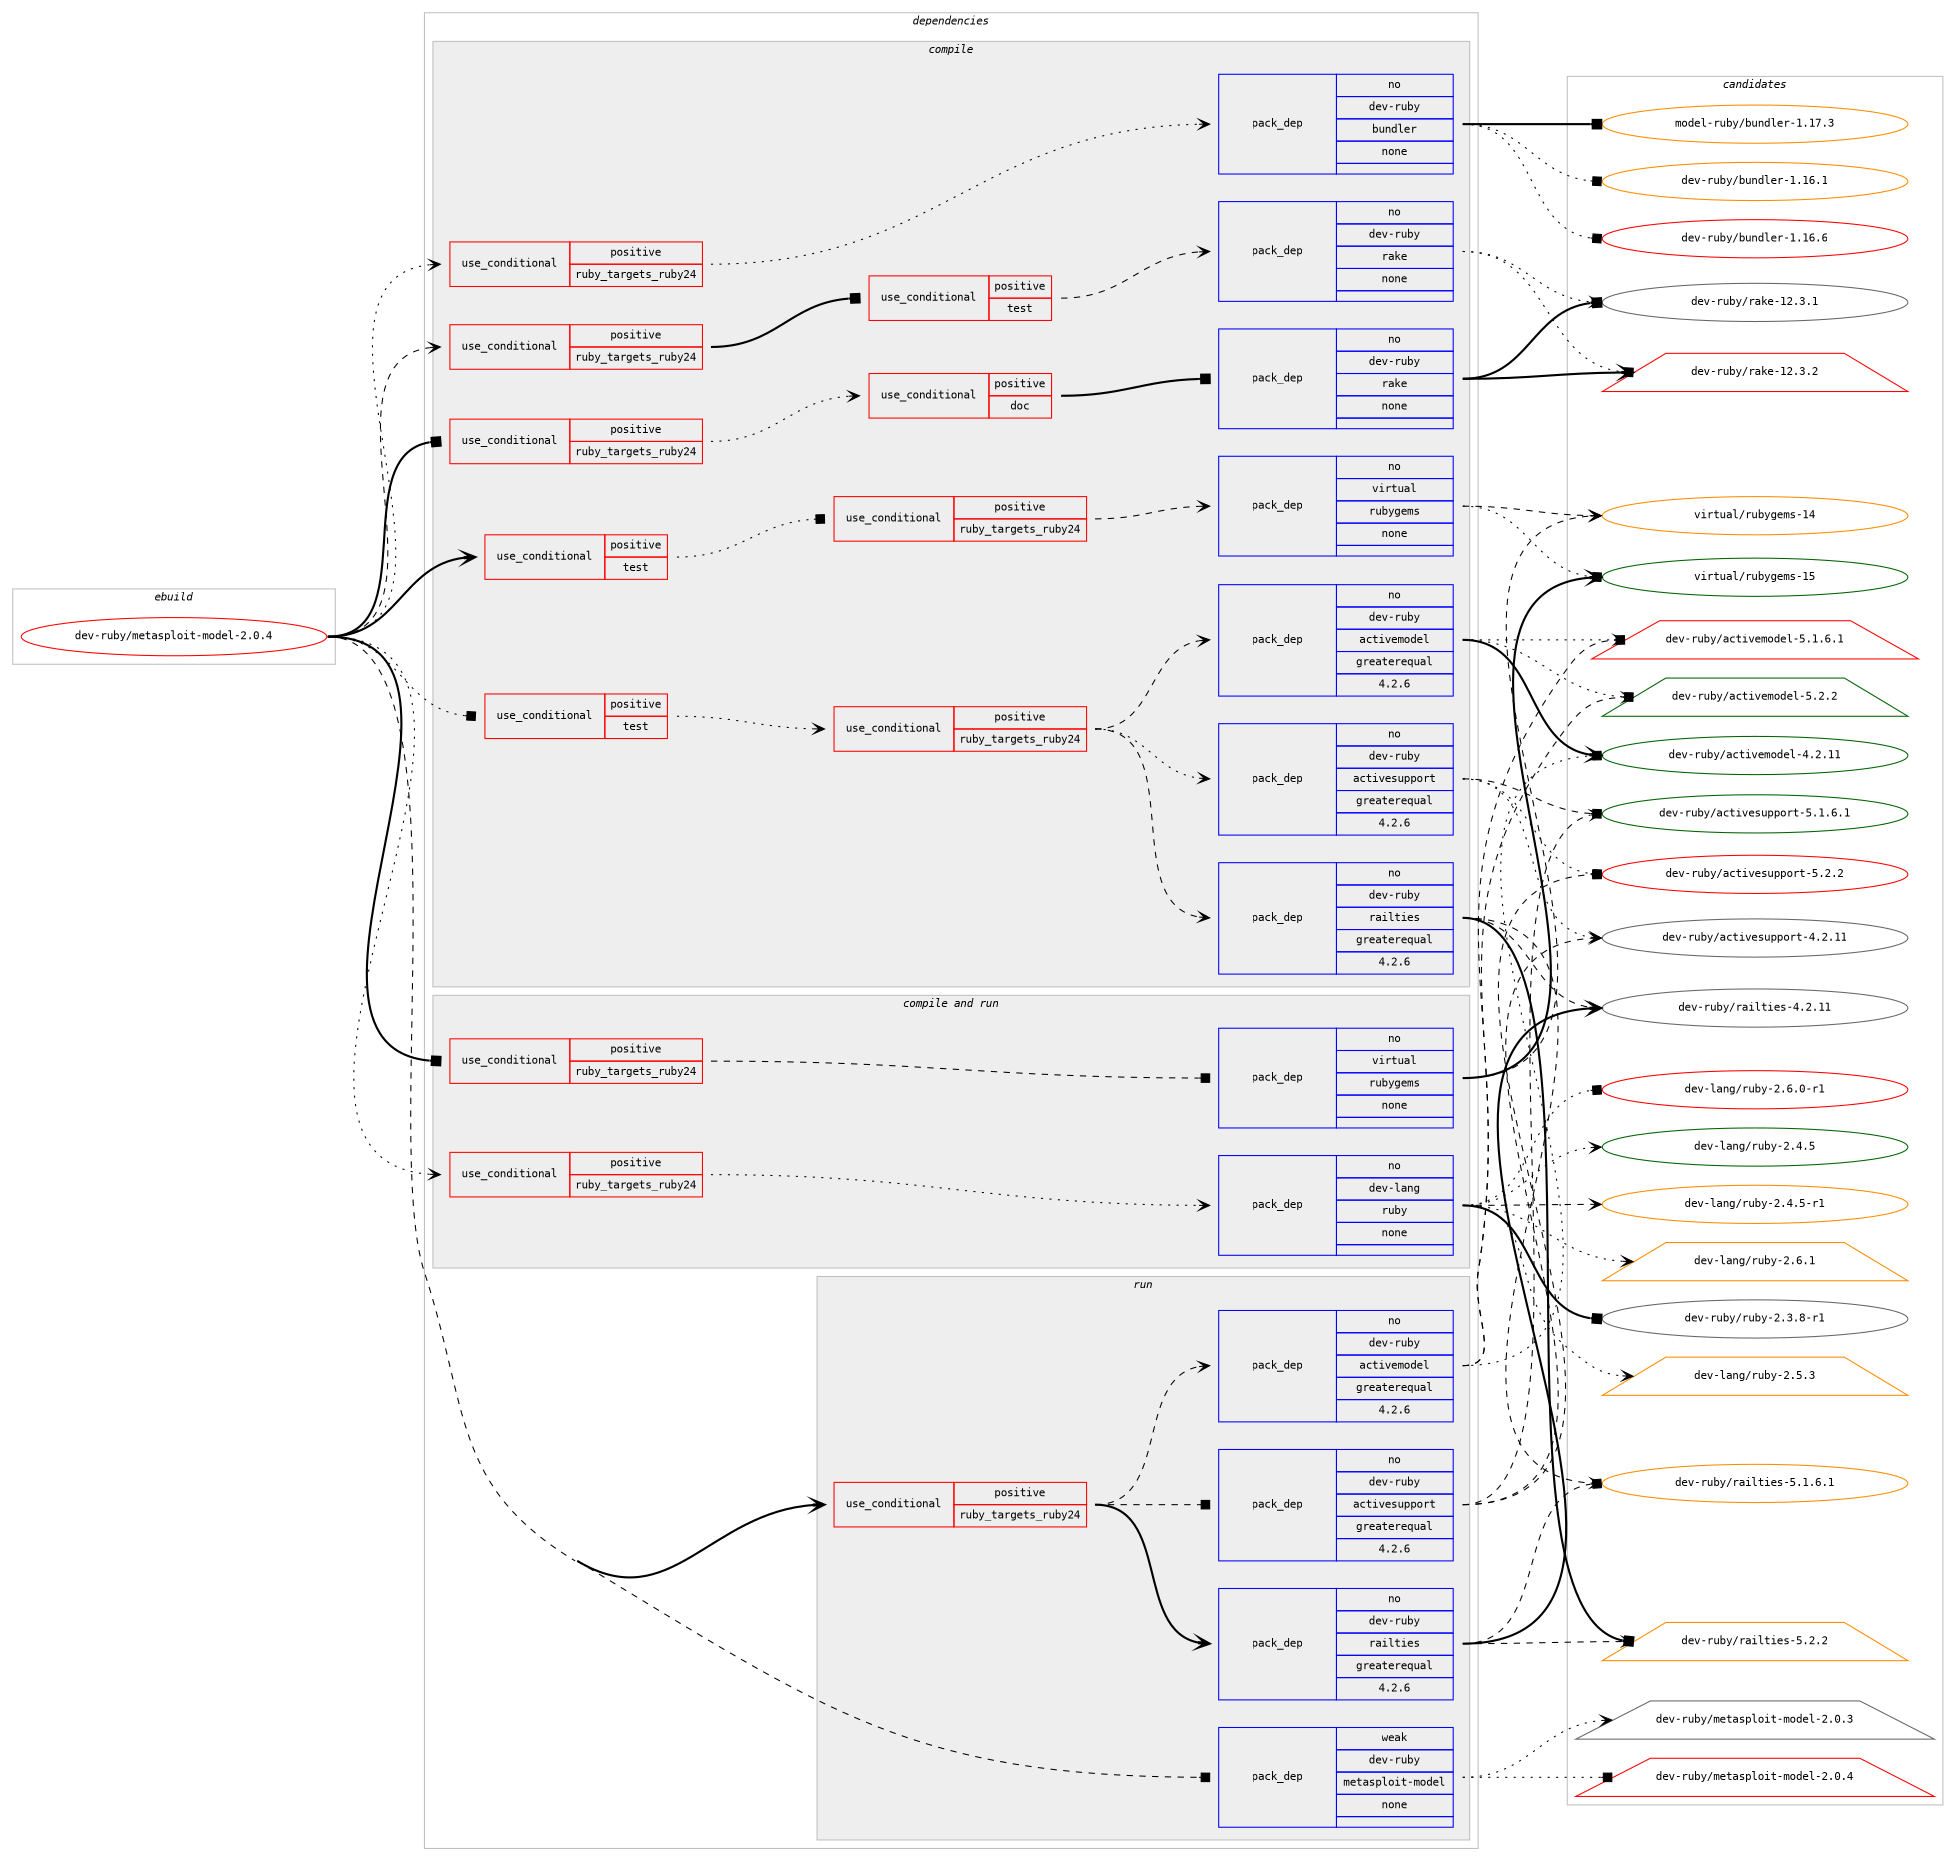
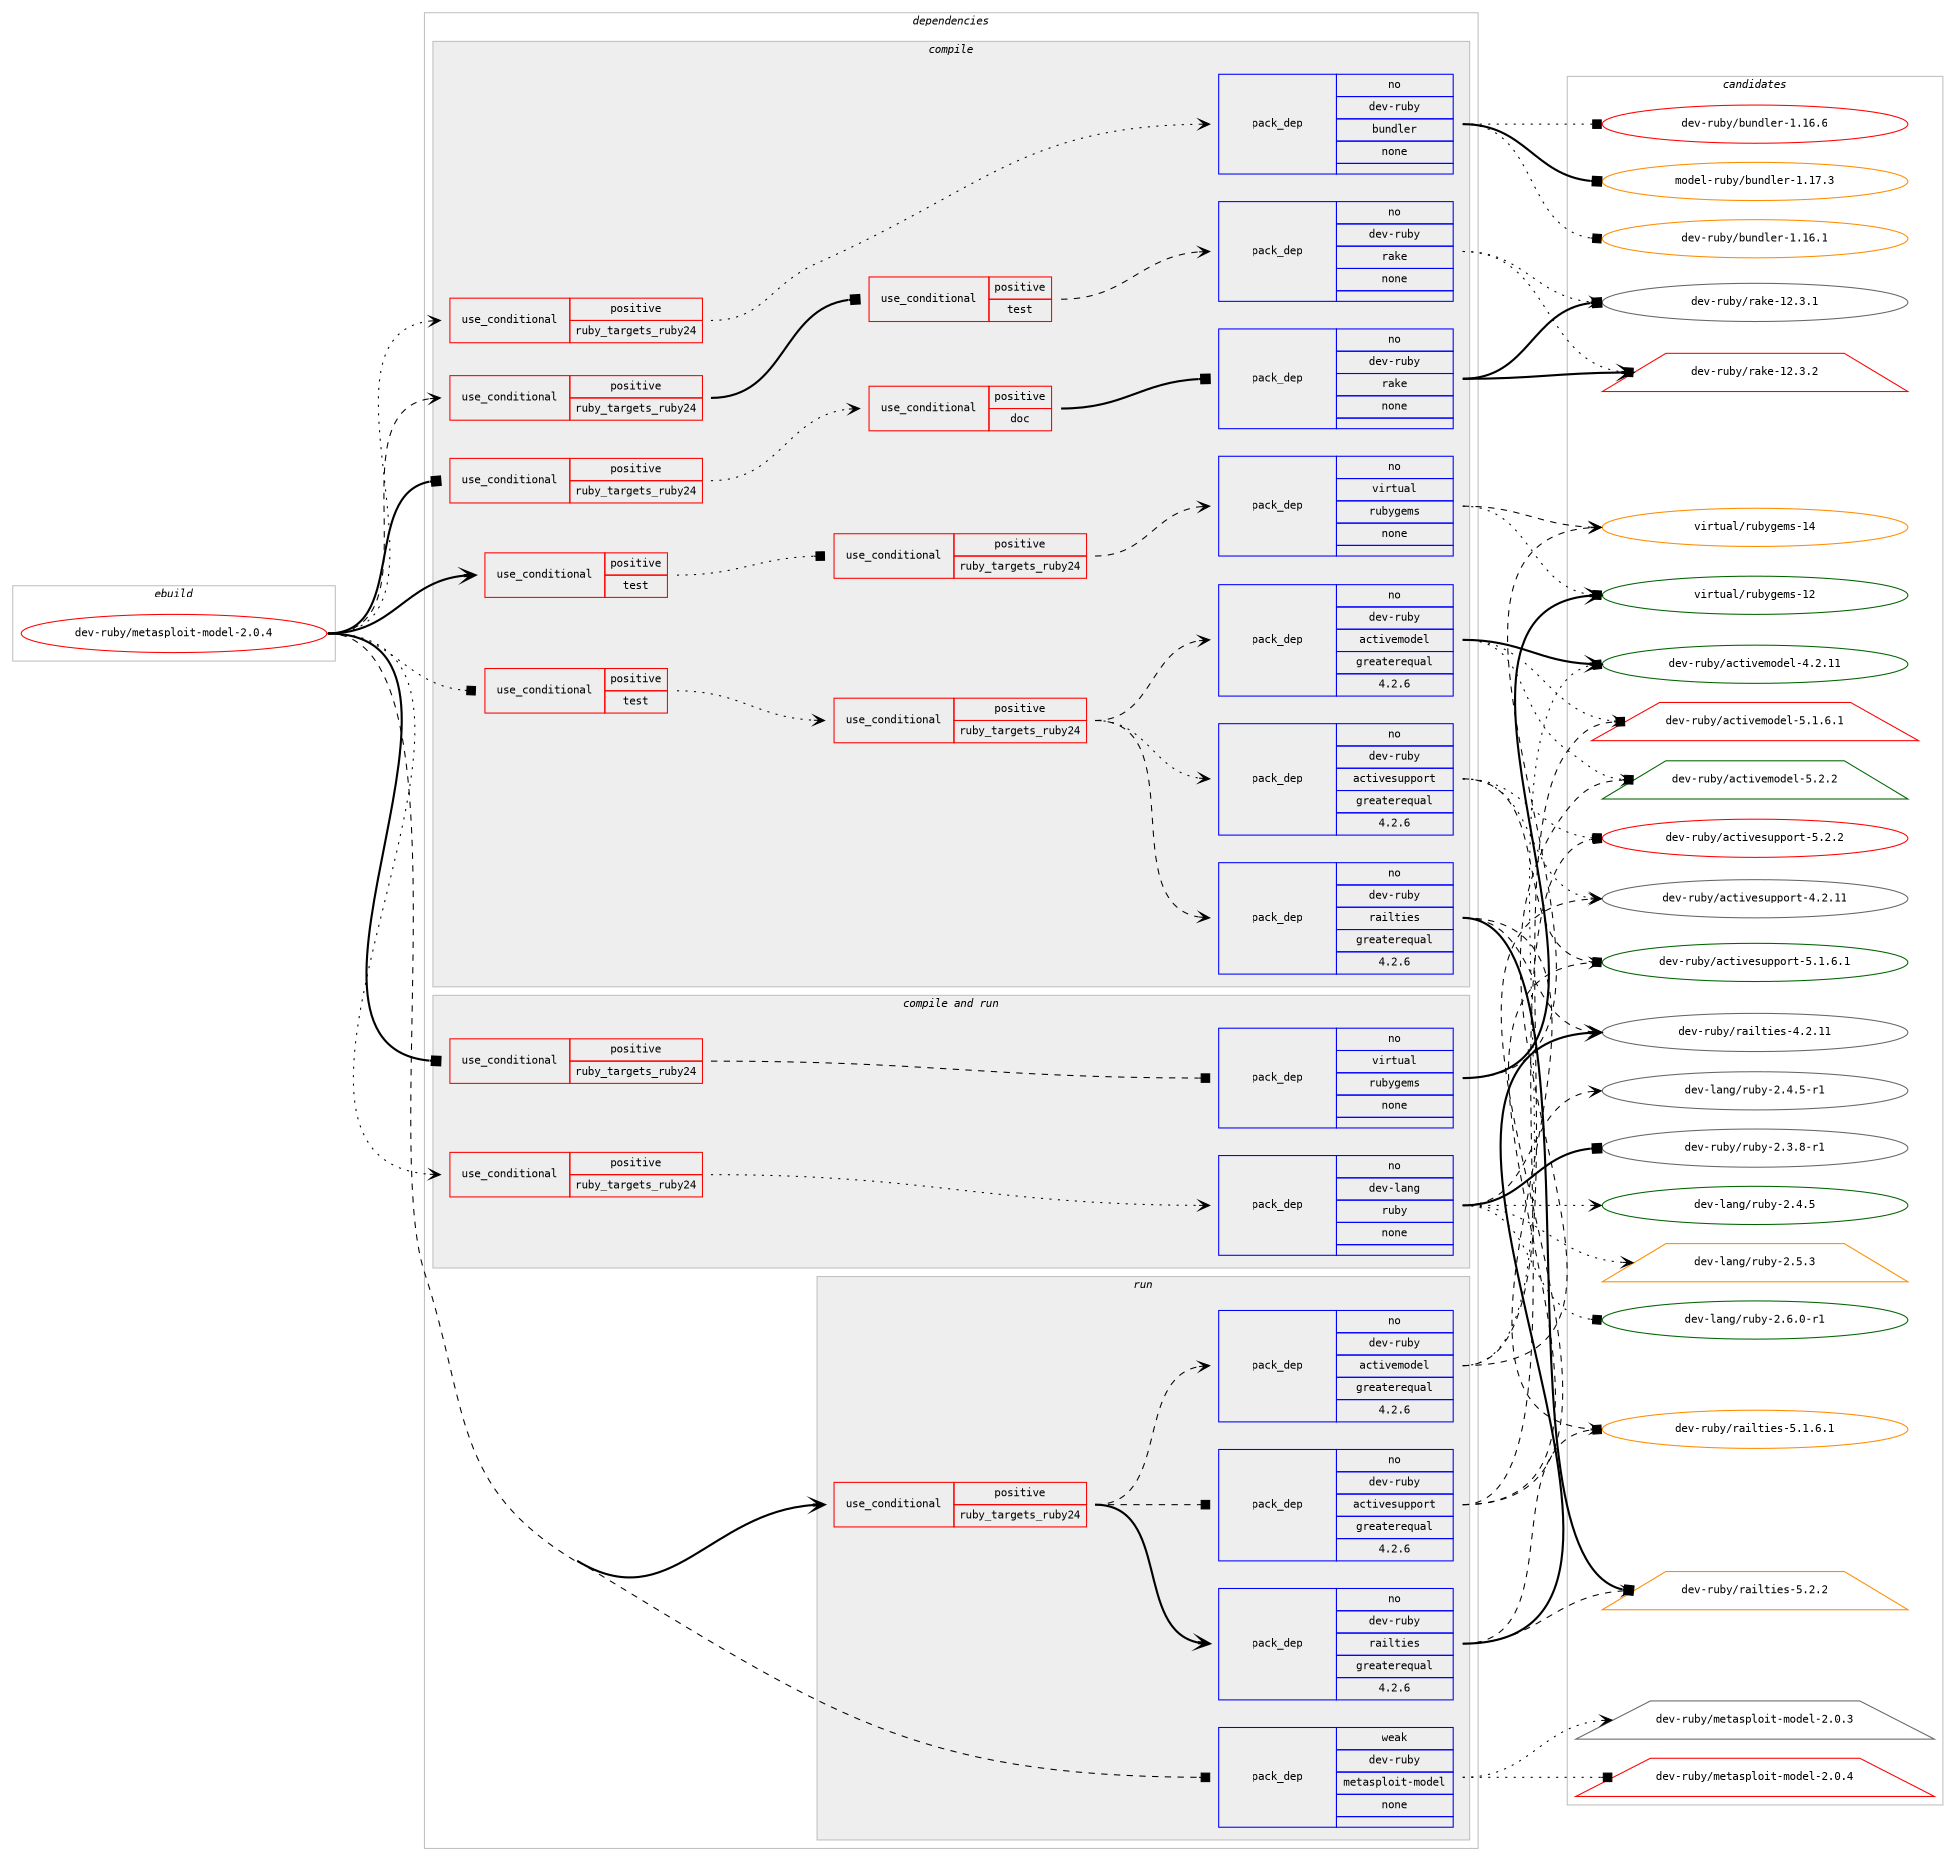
(1755, 577) -> (1755, 595)
(1755, 1090) -> (1755, 1320)
(1755, 1204) -> (1755, 1091)
(1755, 1262) -> none
